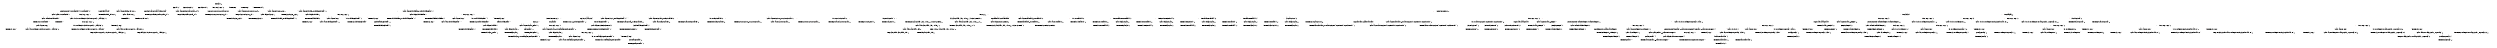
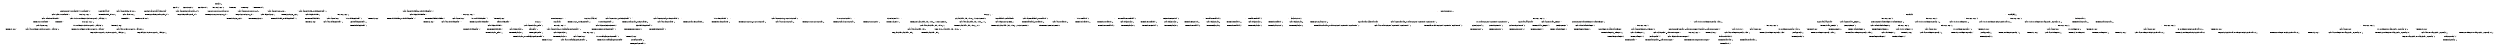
(357, 22) -> none
